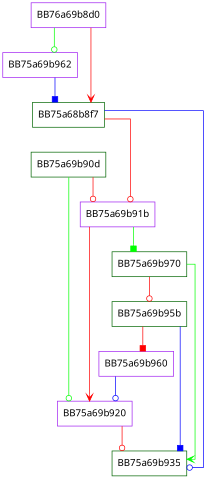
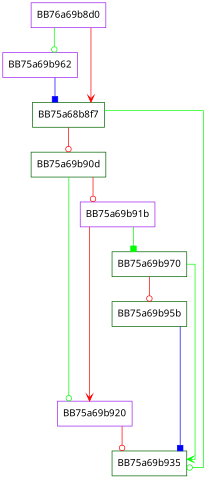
(130, 145) -> (68, 137)
(203, 245) -> (203, 245)
(136, 364) -> none
